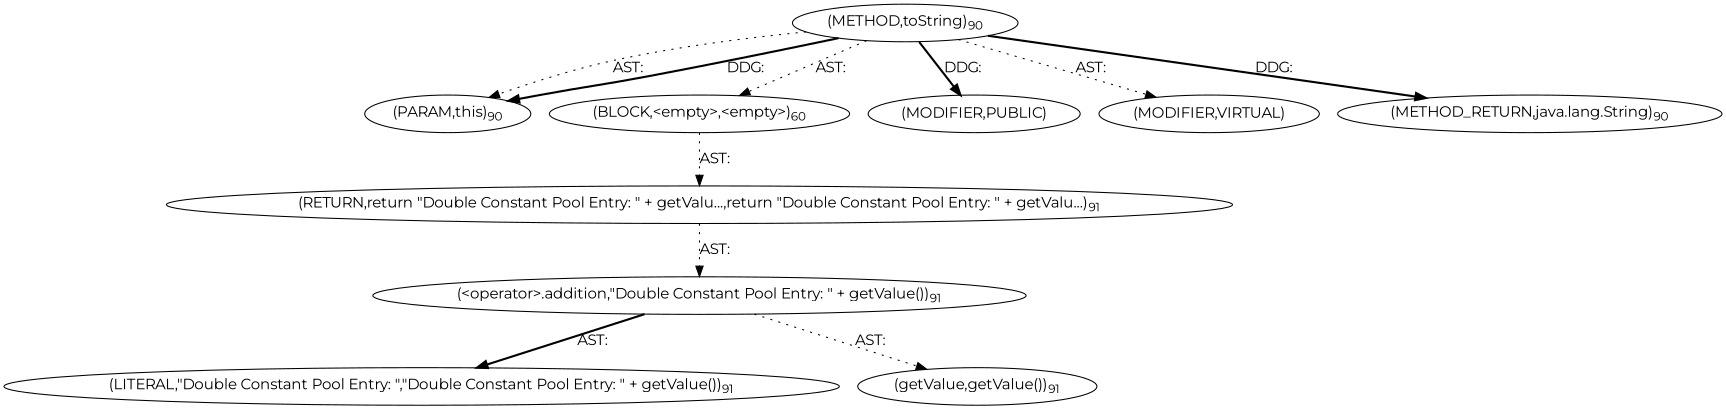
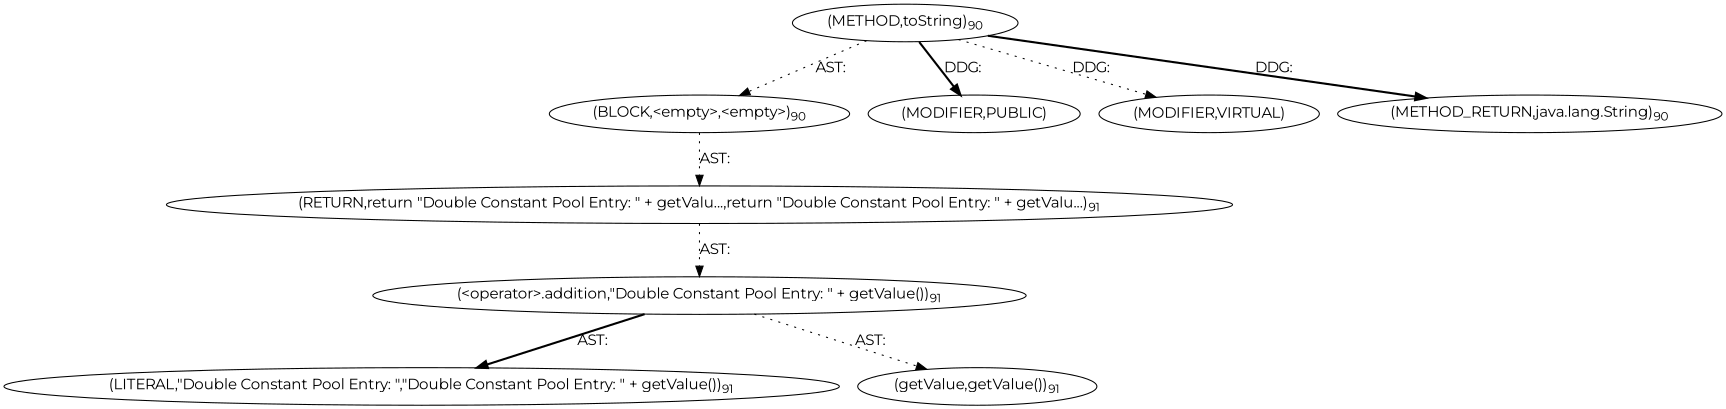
(1093, 68) -> (1093, 68)
(799, 112) -> (799, 112)
(448, 114) -> none
